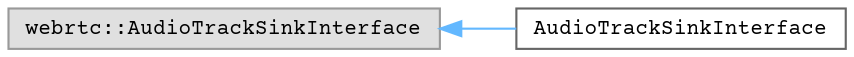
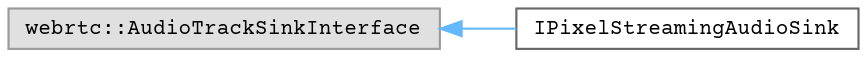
(681, 29) -> (687, 29)
